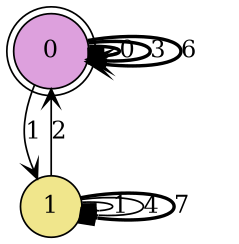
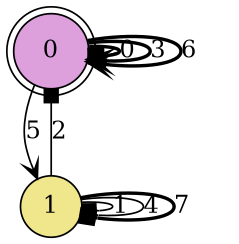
(34, 132) -> (34, 132)
(51, 141) -> (51, 141)
